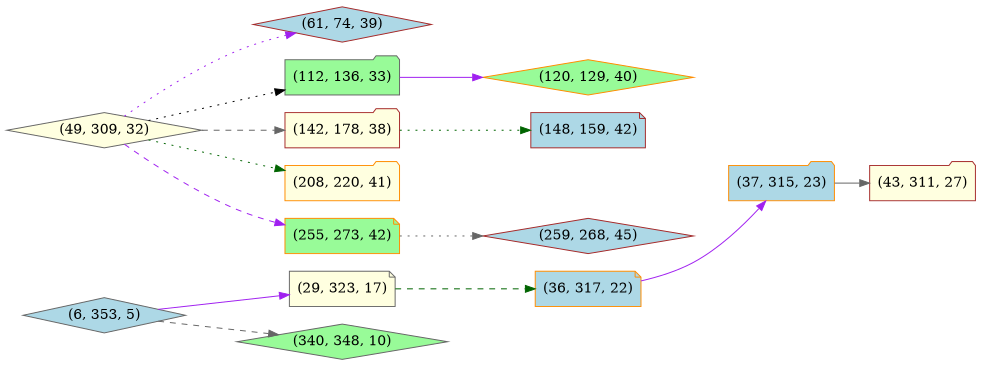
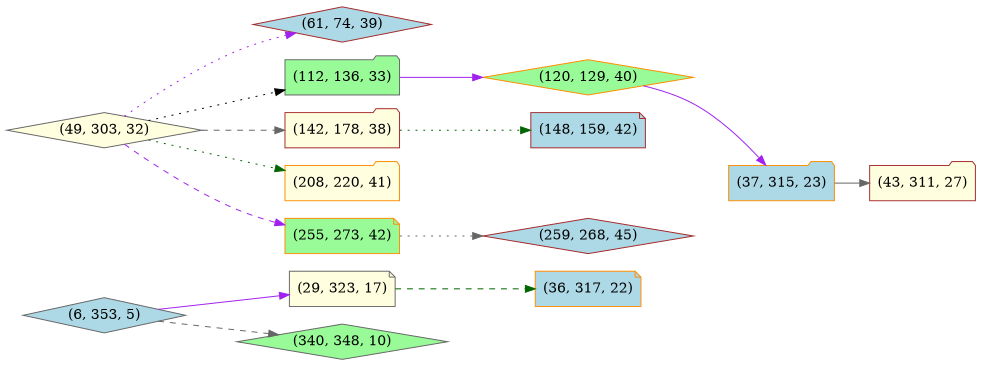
(104, 130) -> (104, 130)
(706, 255) -> (707, 112)
